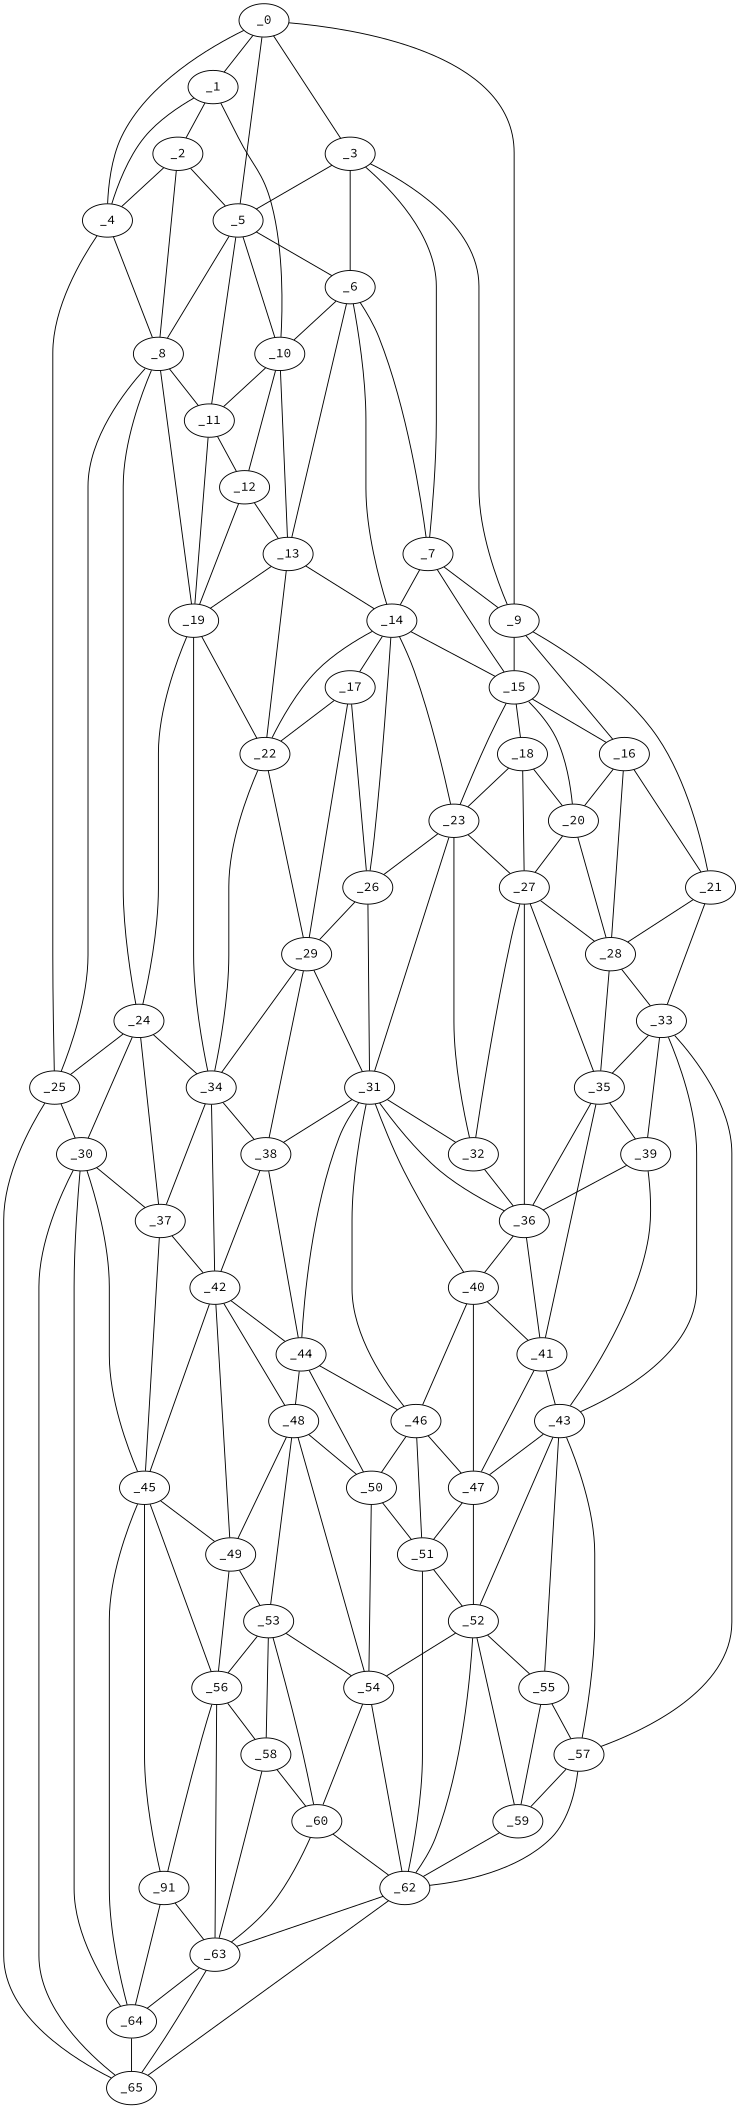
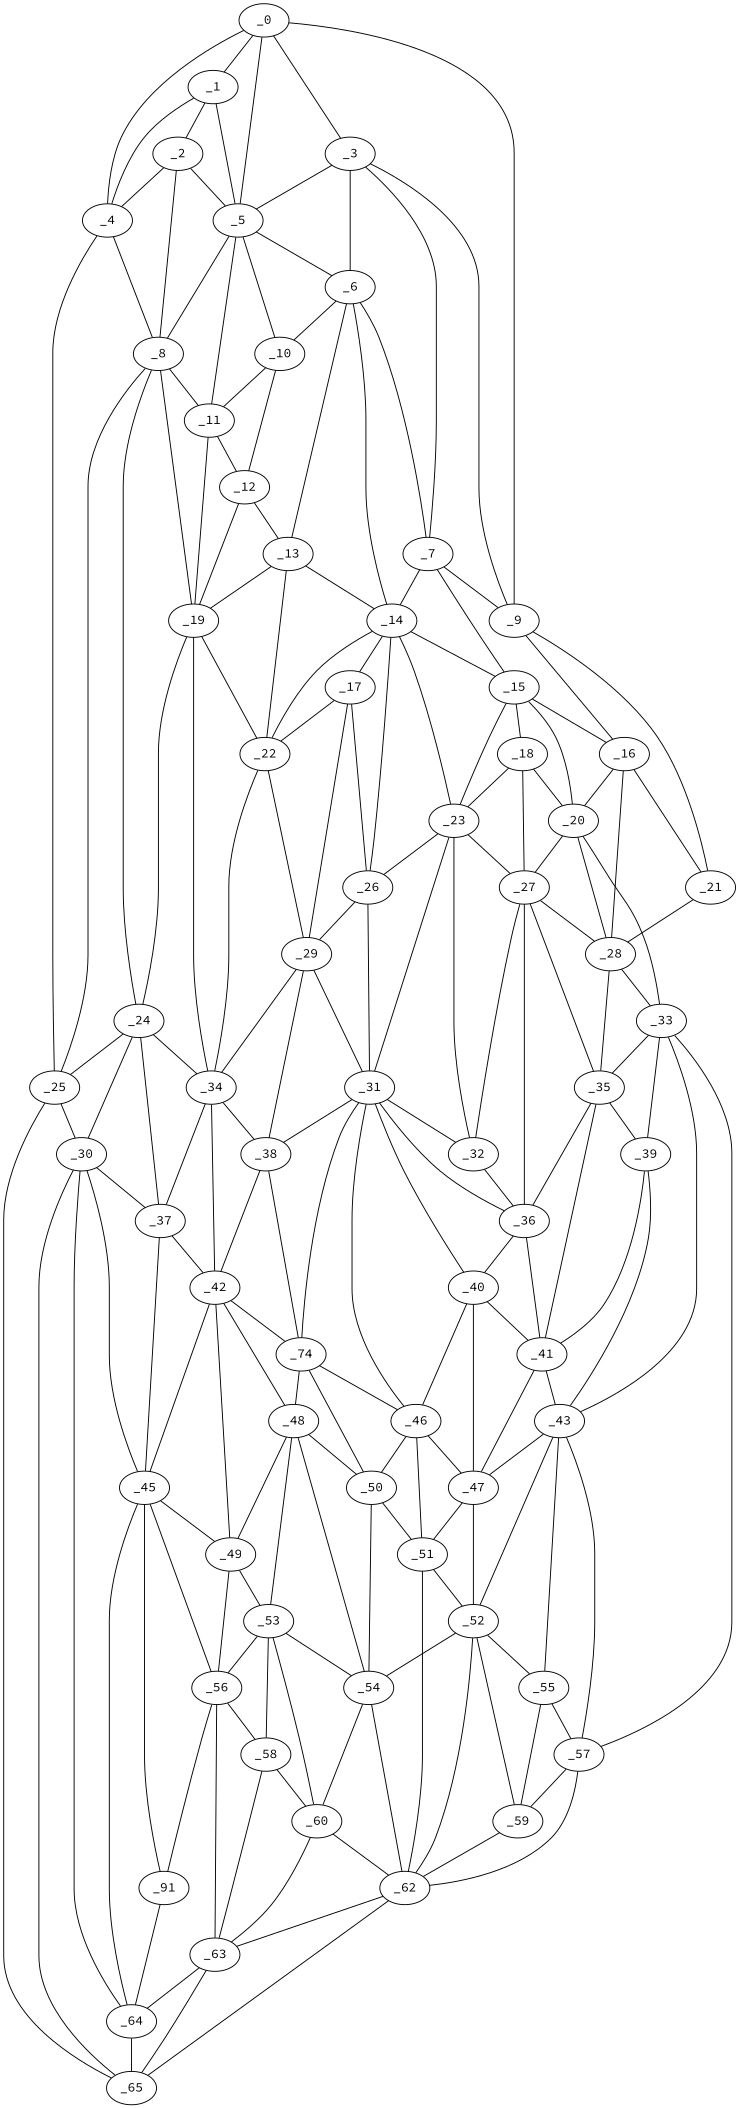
(274, 214) -> (226, 154)
(284, 454) -> none
(514, 654) -> none
(686, 954) -> (633, 915)
(585, 1188) -> (622, 1268)
(301, 1354) -> (301, 1354)
(189, 1921) -> none
